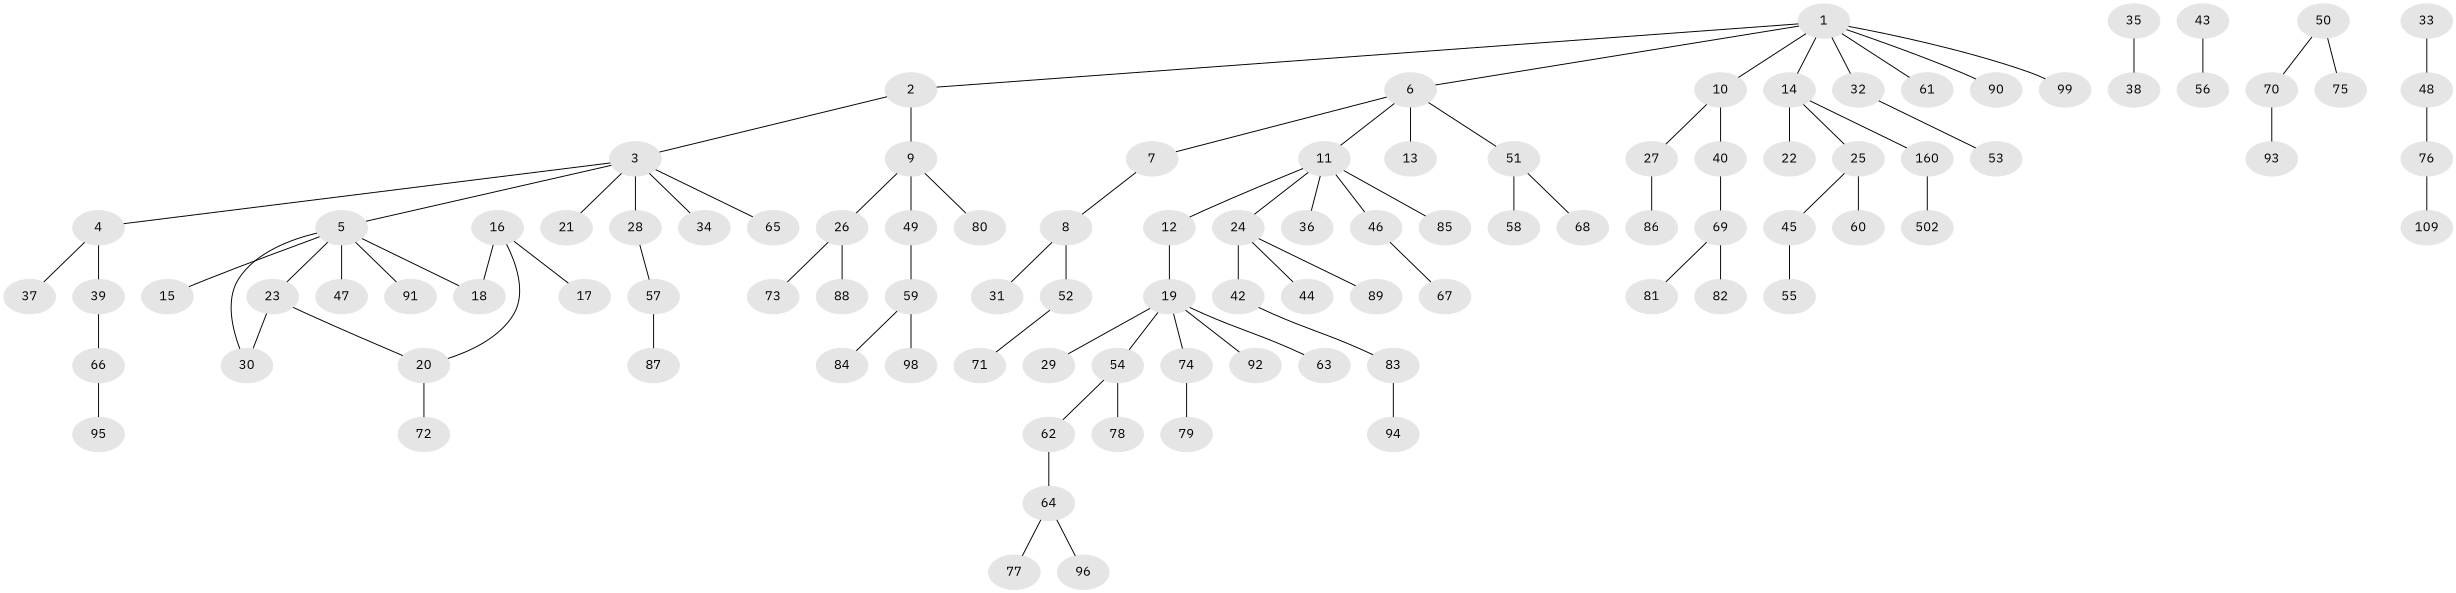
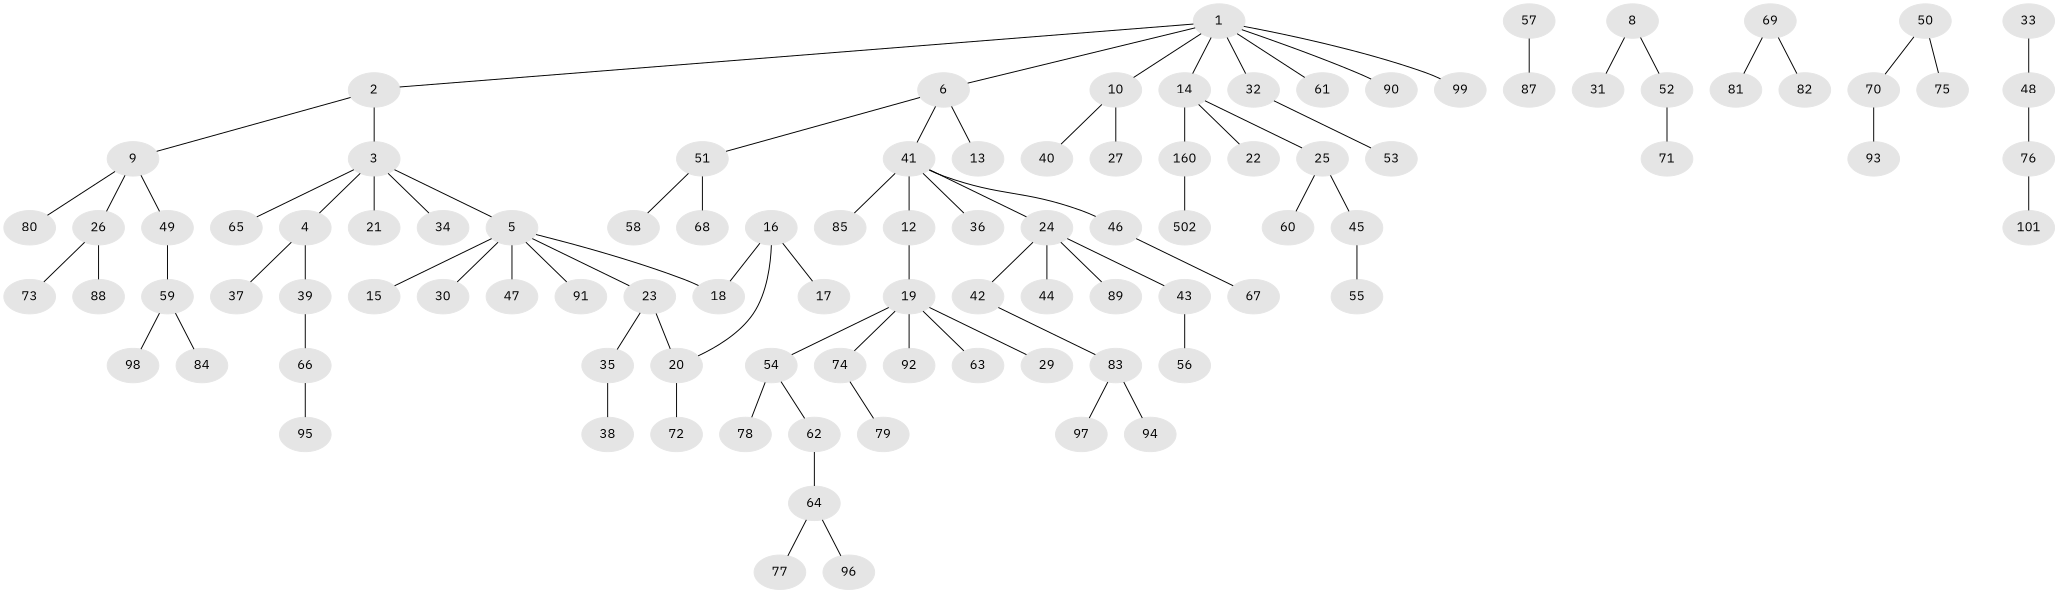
(1152, 159) -> none
(1324, 159) -> (909, 159)
(1721, 193) -> none
(635, 228) -> none
(1652, 228) -> none
(2427, 228) -> (2029, 228)
none -> (1116, 262)
(260, 331) -> (629, 331)
none -> (1081, 434)
